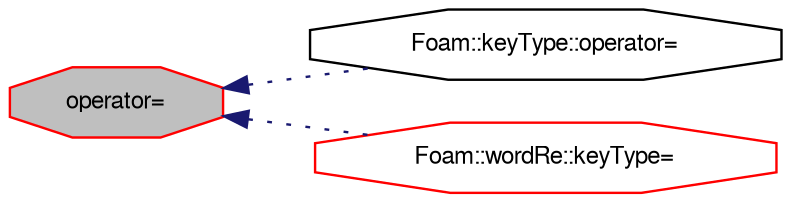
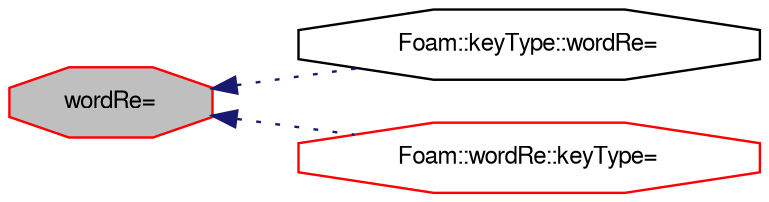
(546, 45) -> (529, 45)
(116, 102) -> (111, 102)
